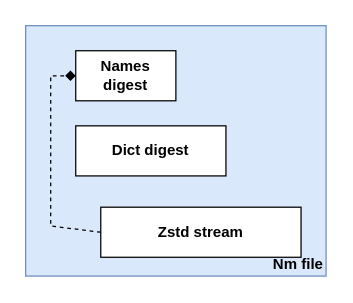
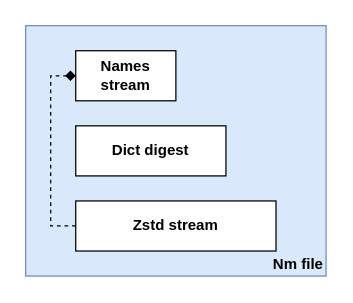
(126, 76) -> (126, 76)
(201, 232) -> (176, 226)
